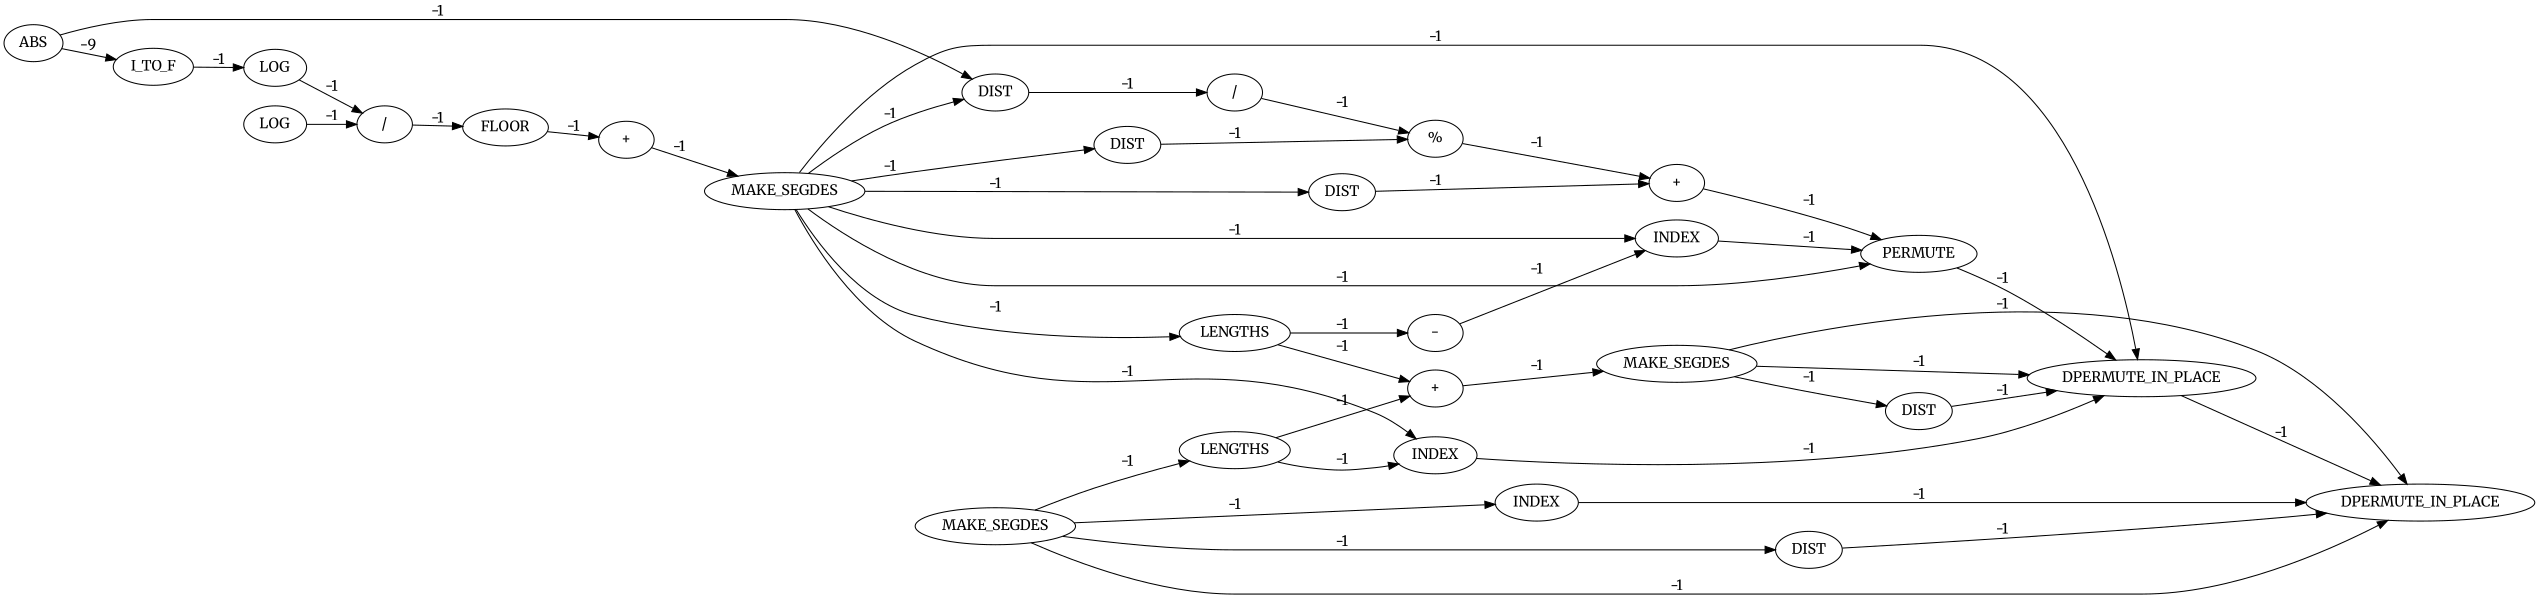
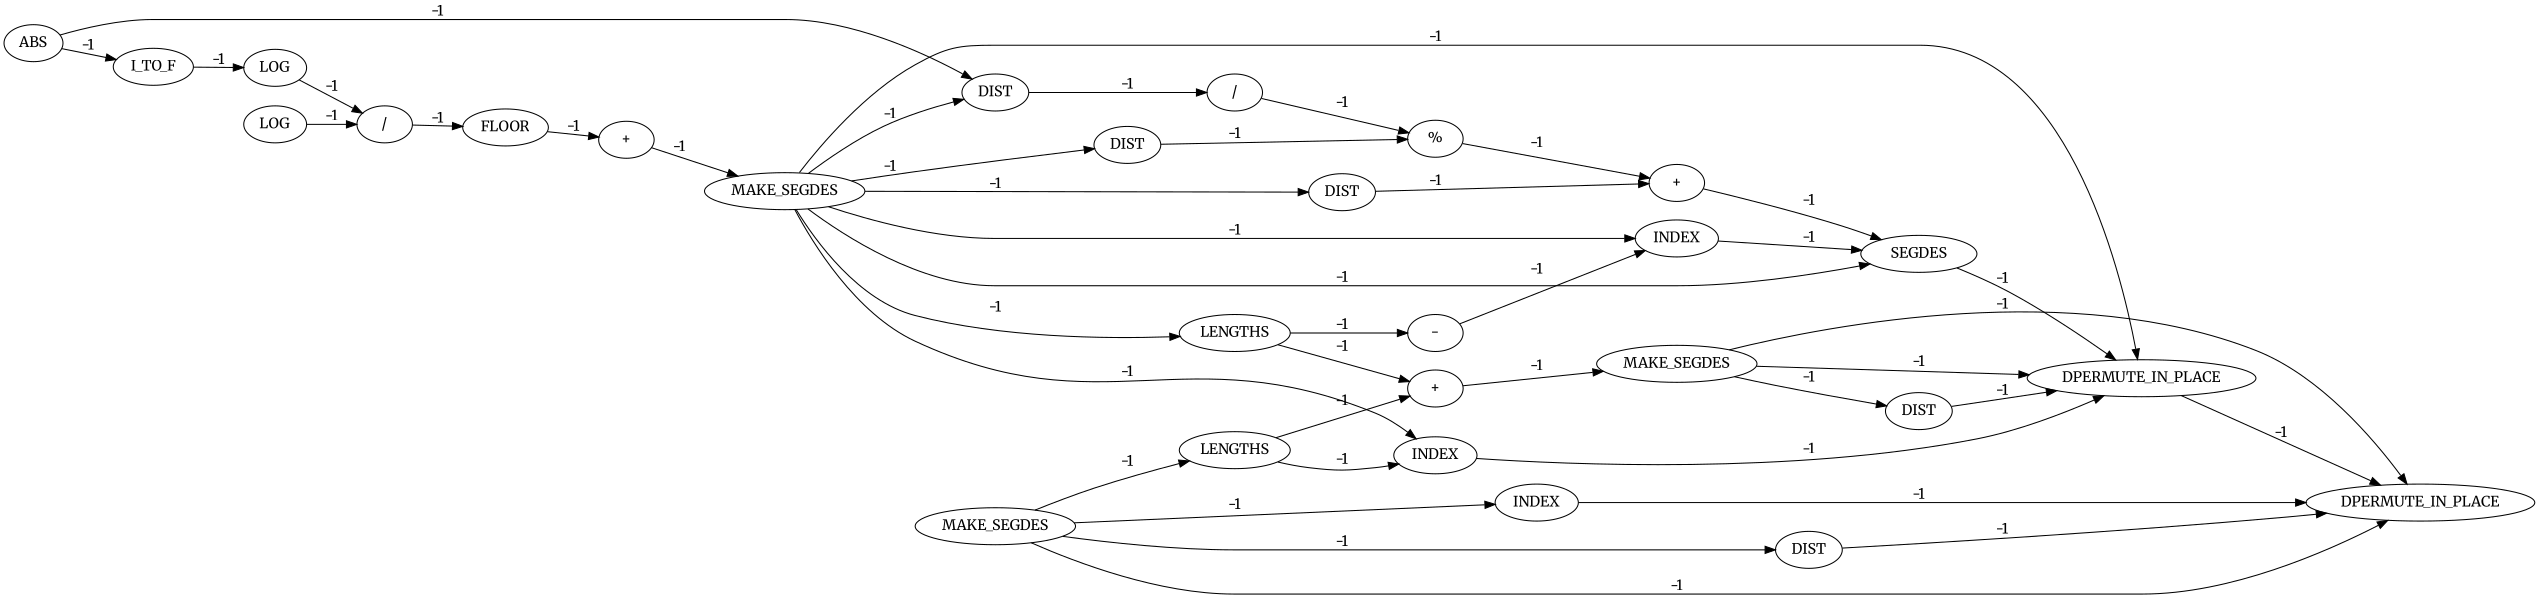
(88, 46) -> (88, 46)
(1919, 254) -> (1919, 254)
